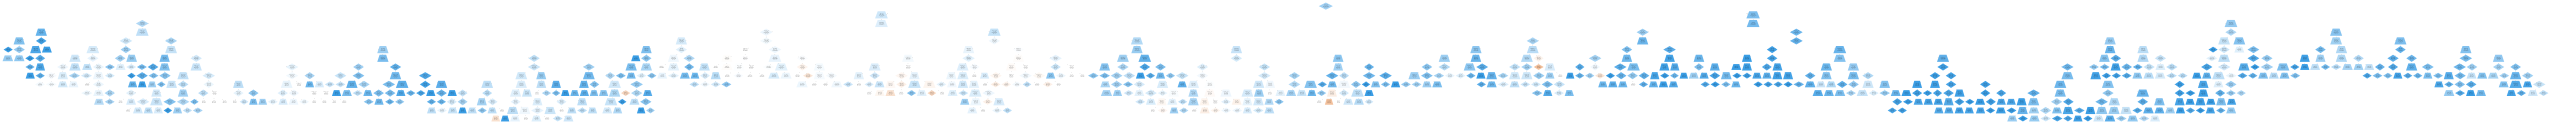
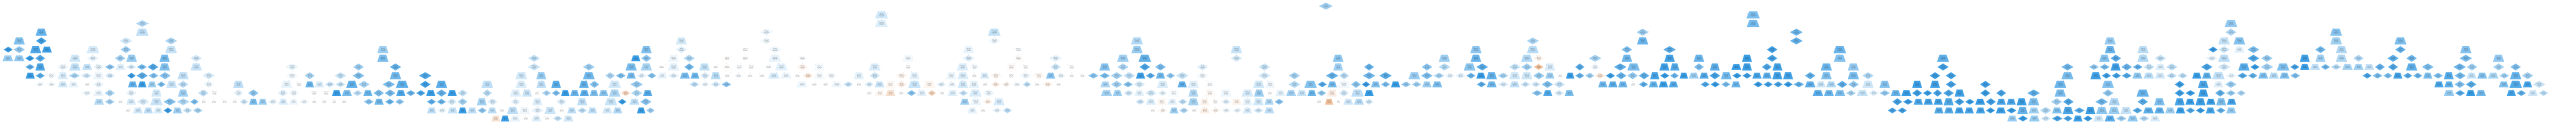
(2449, 84) -> (2449, 84)
